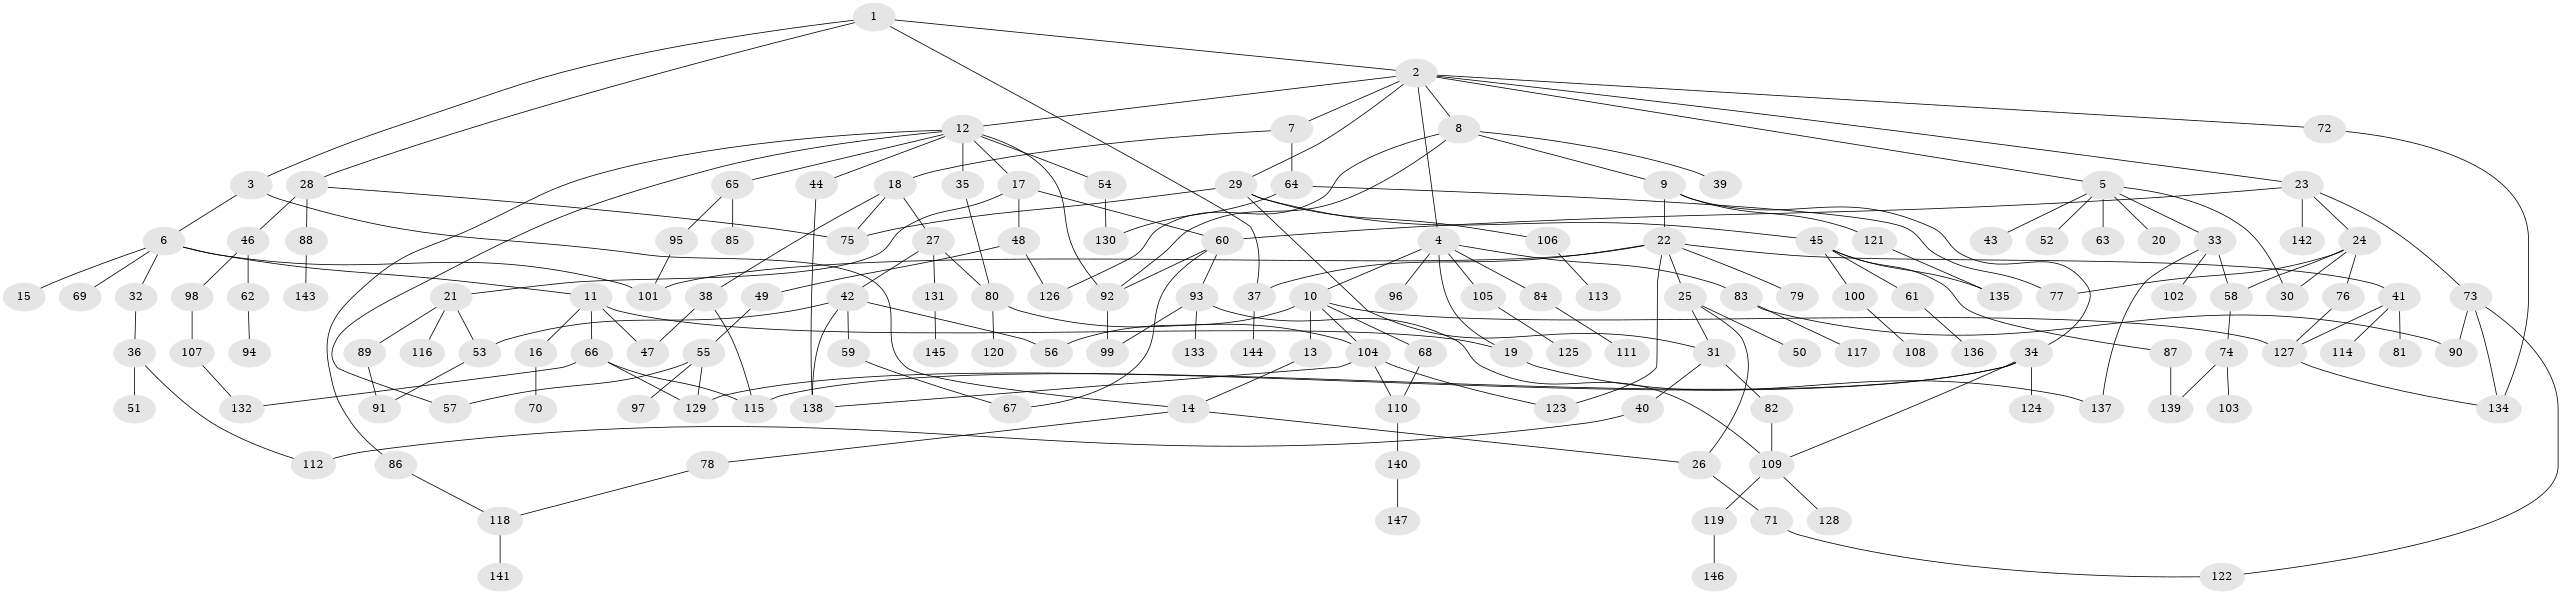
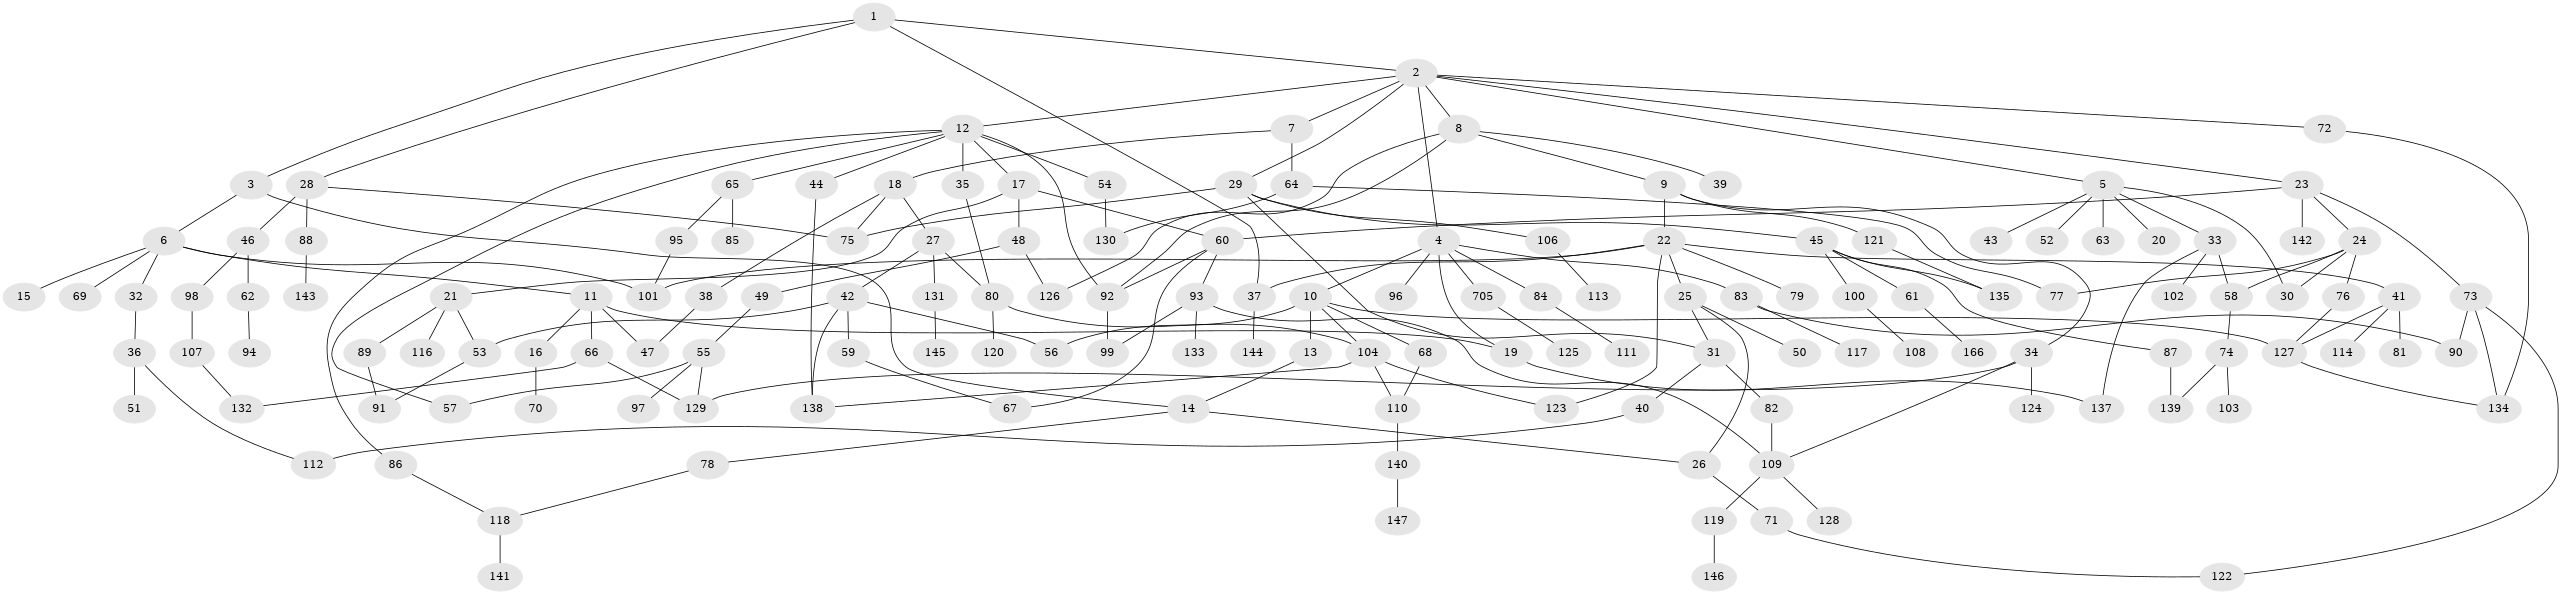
(1483, 297) -> (1483, 297)
(1974, 353) -> (1974, 353)
(754, 409) -> none
